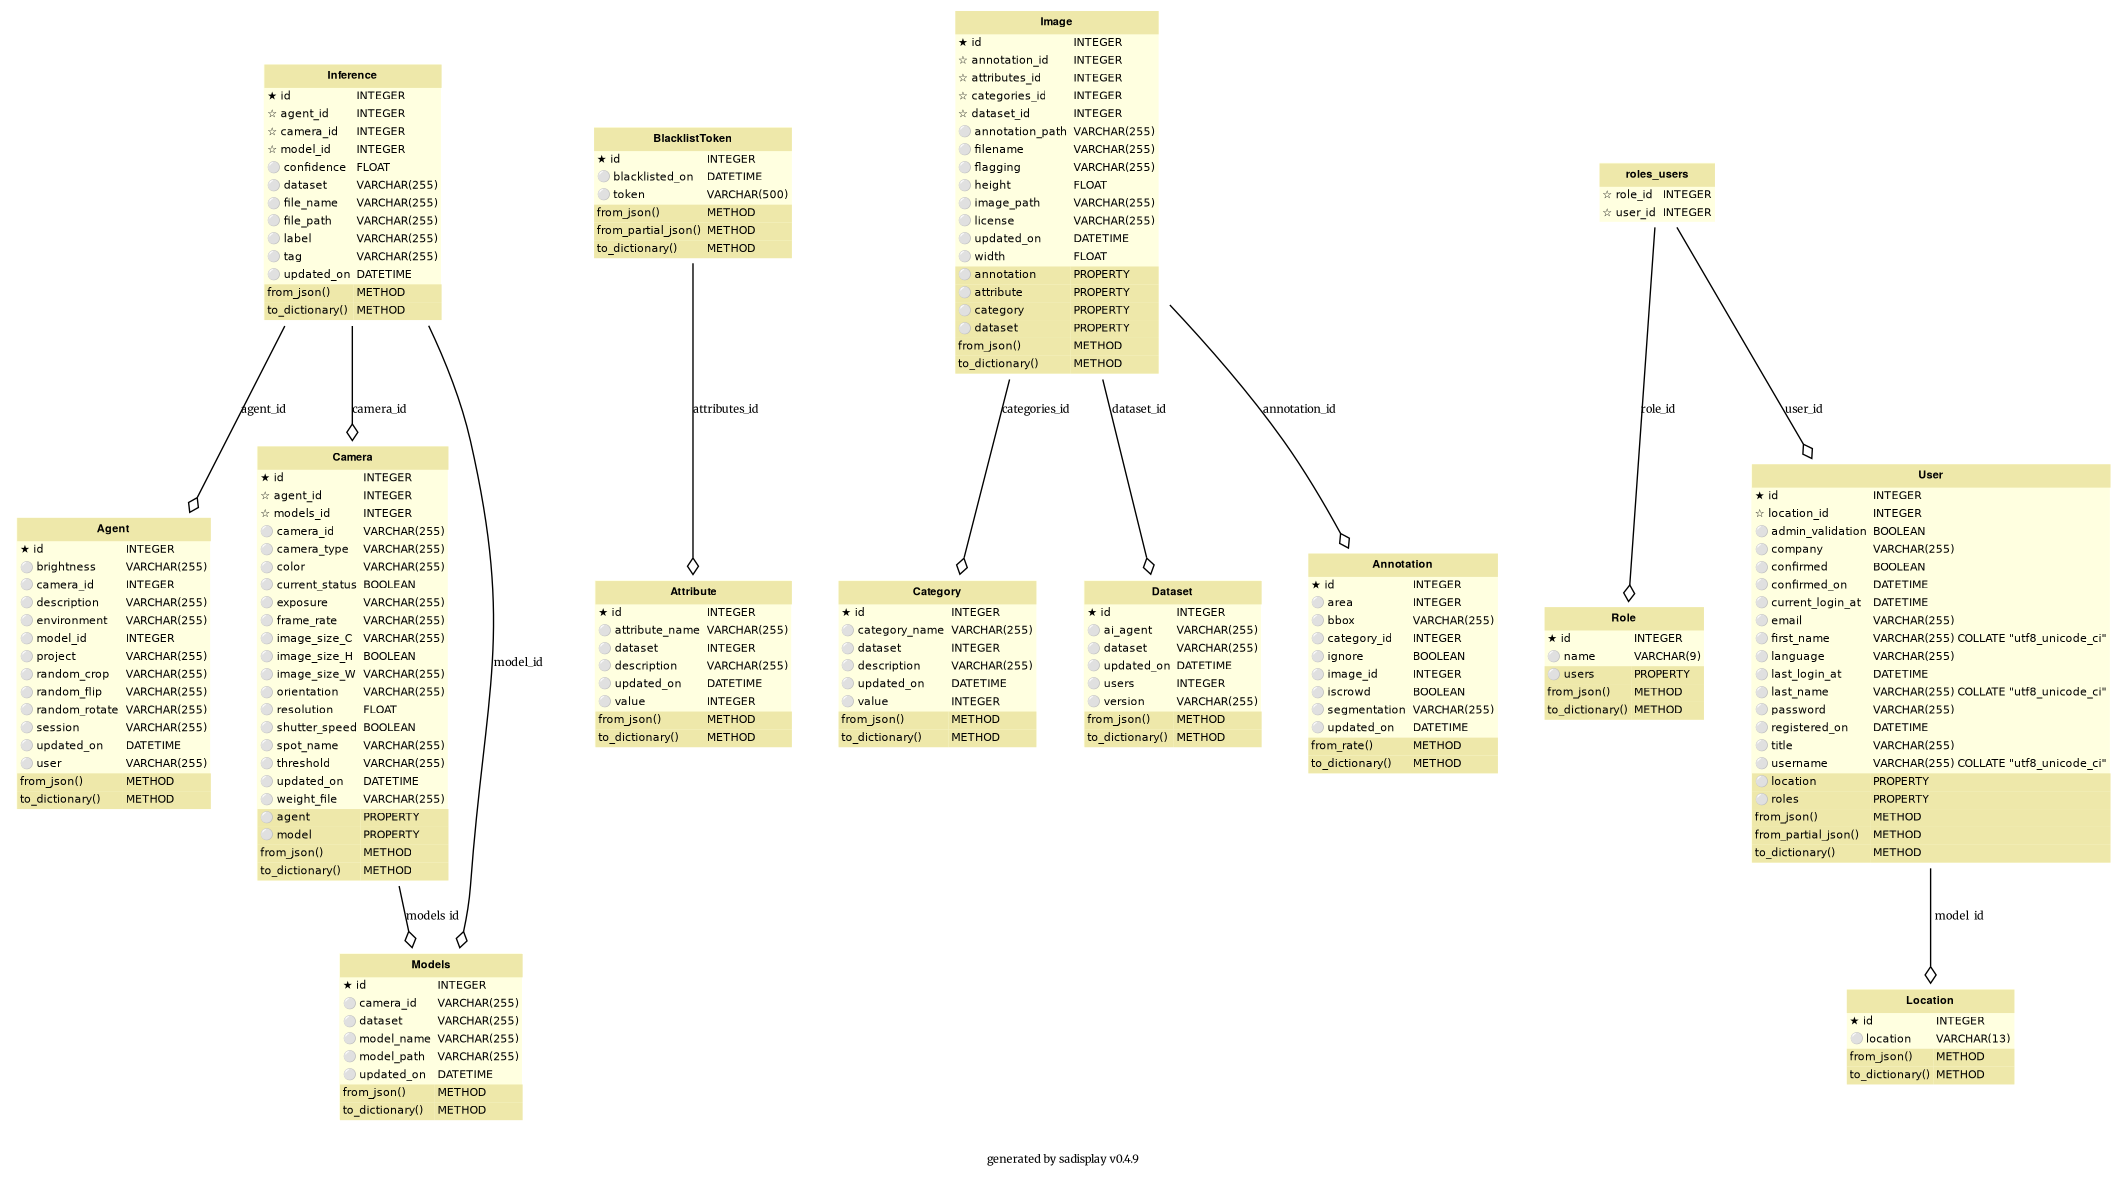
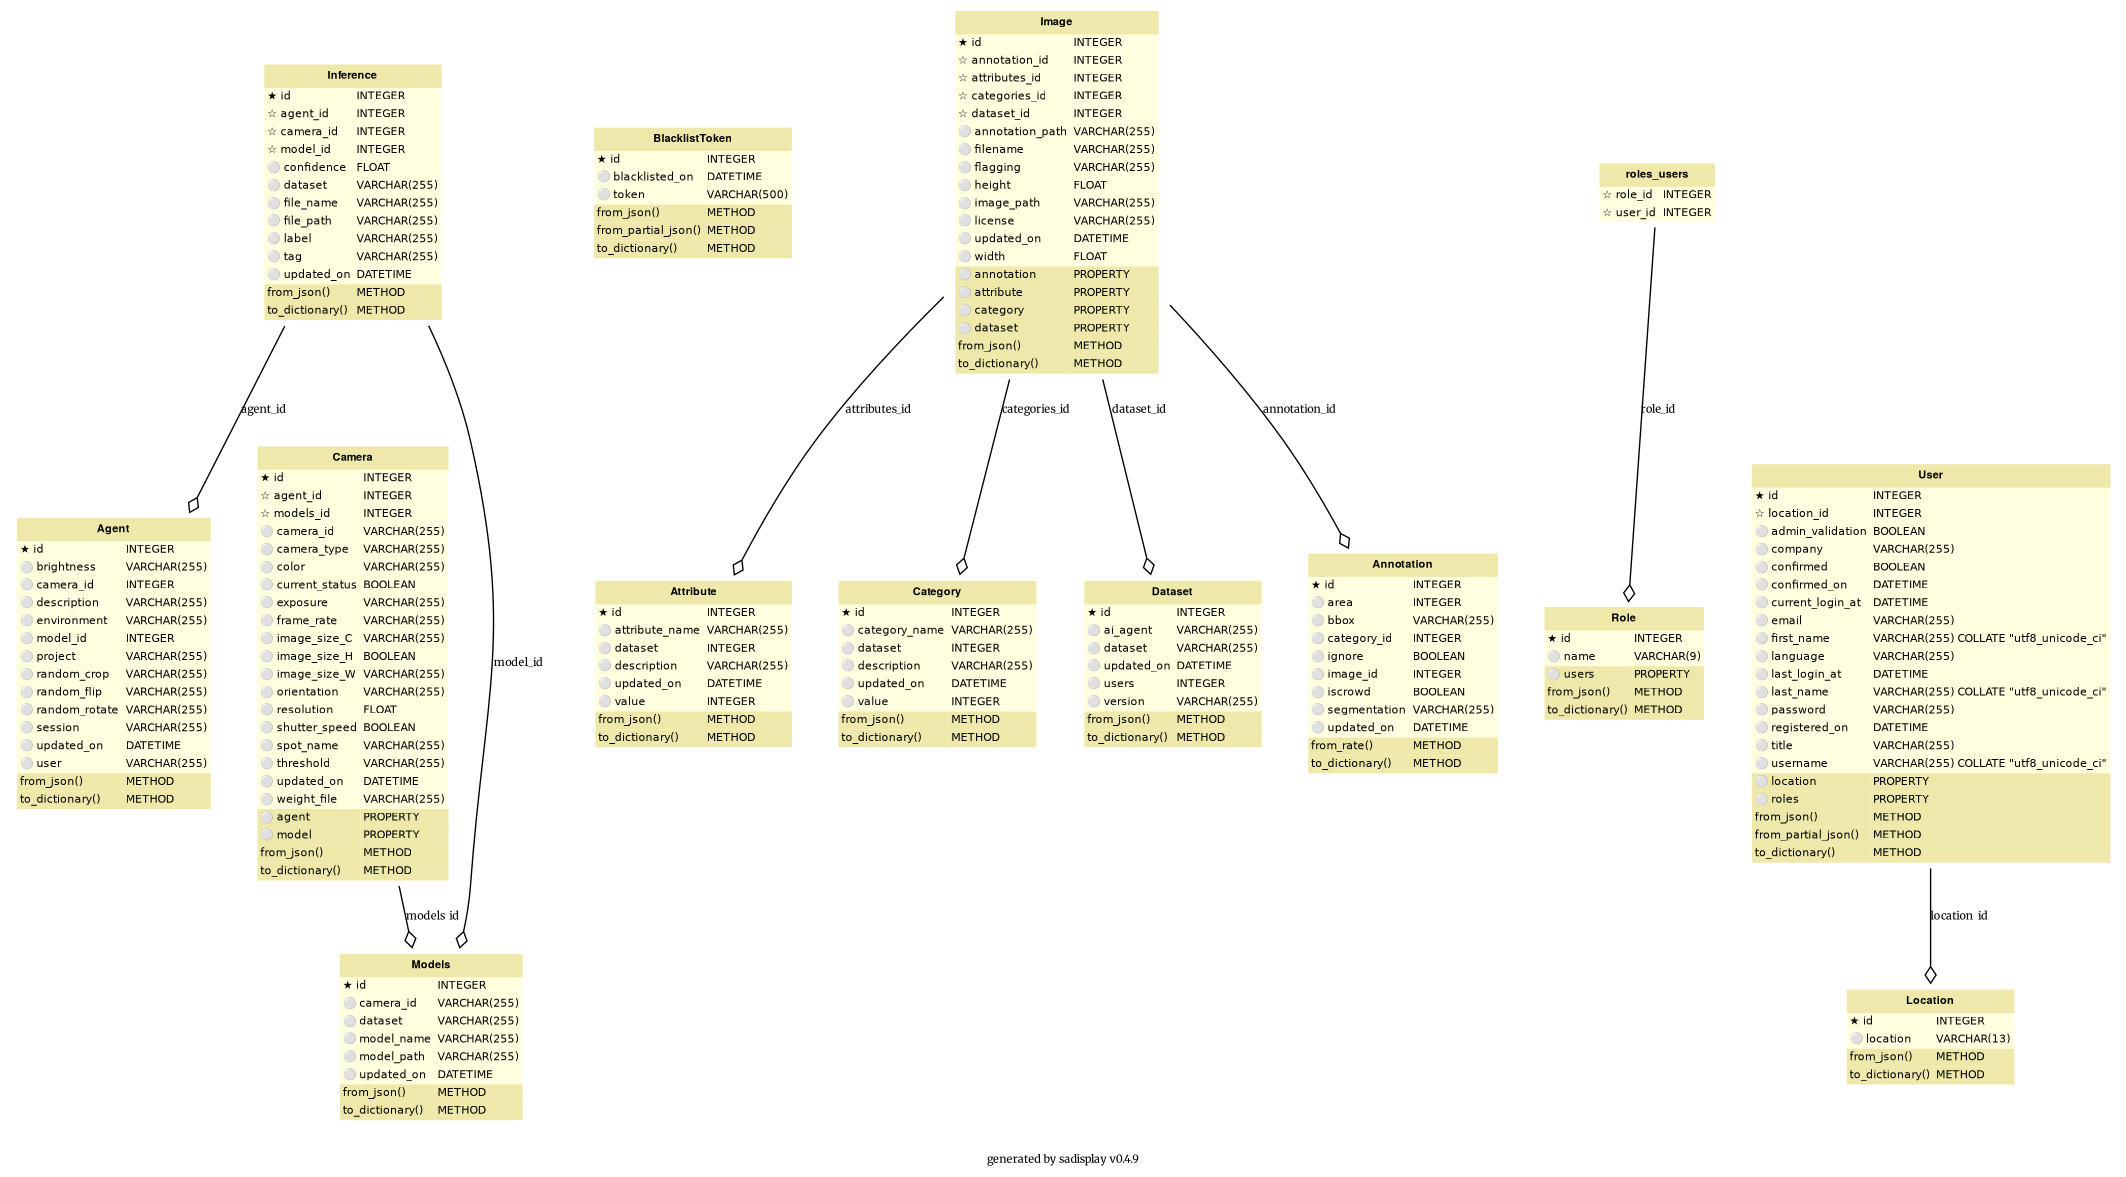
(1740, 336) -> none
(352, 375) -> none
(693, 410) -> (832, 420)
(1959, 917) -> (1959, 917)
